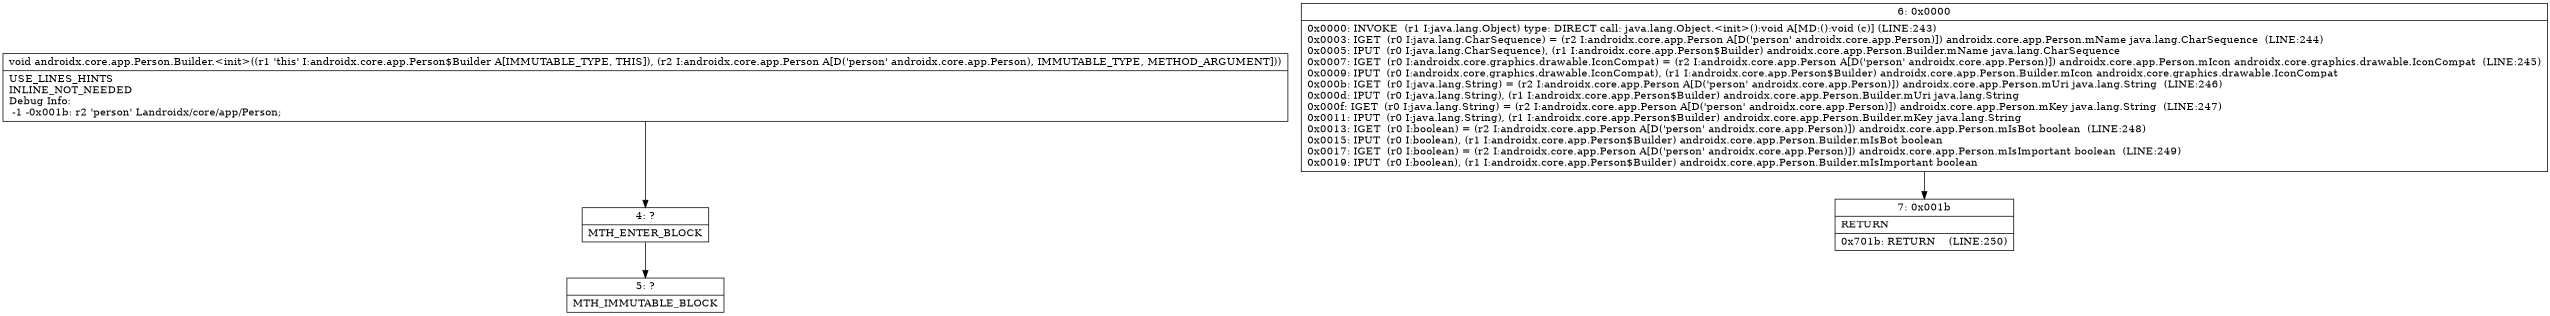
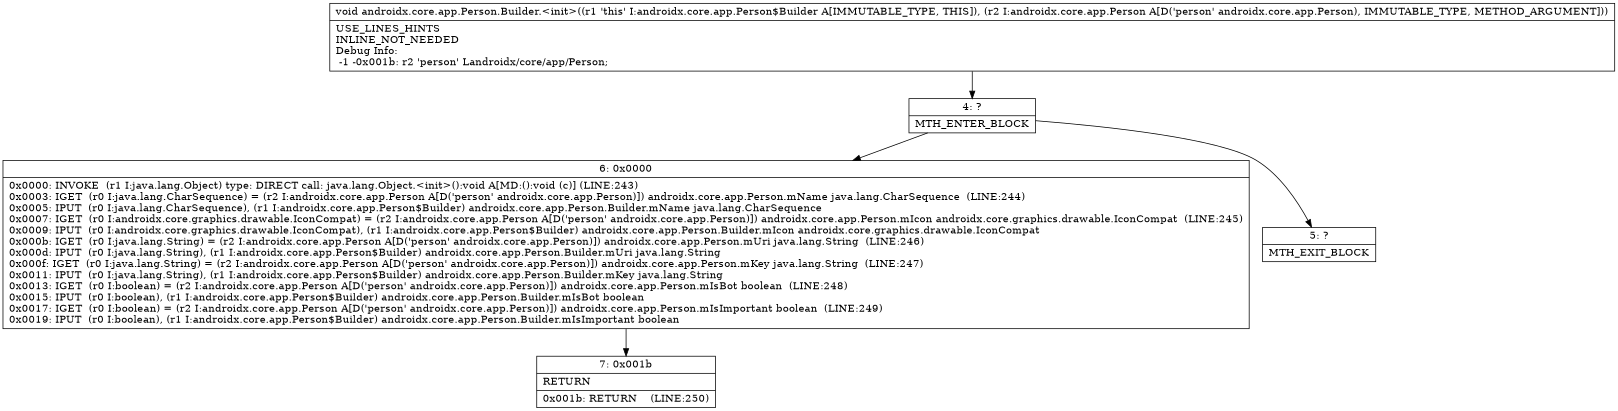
none -> (894, 145)
(1924, 242) -> (626, 399)
(645, 303) -> (1319, 253)
